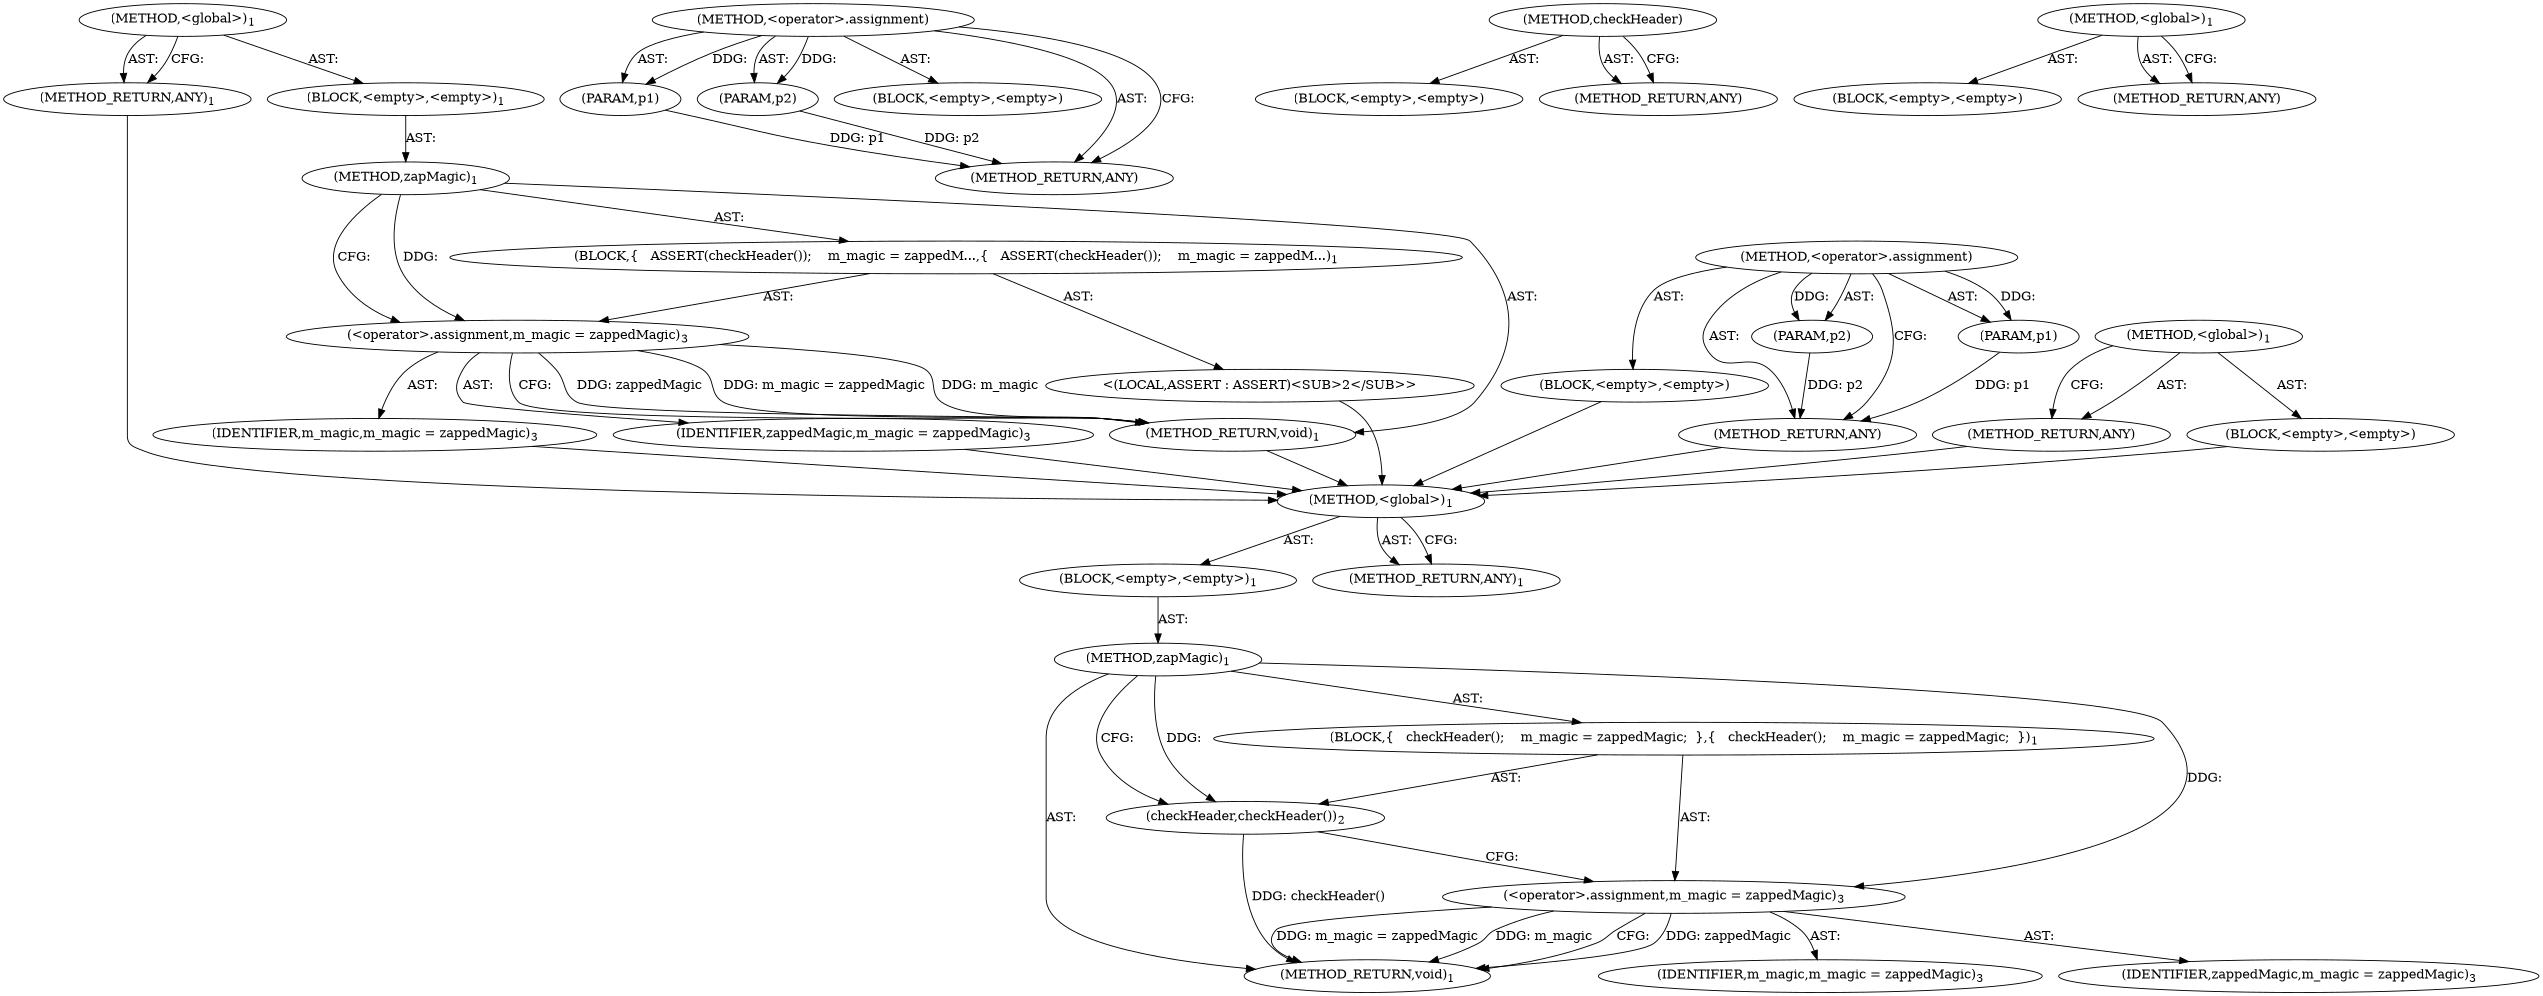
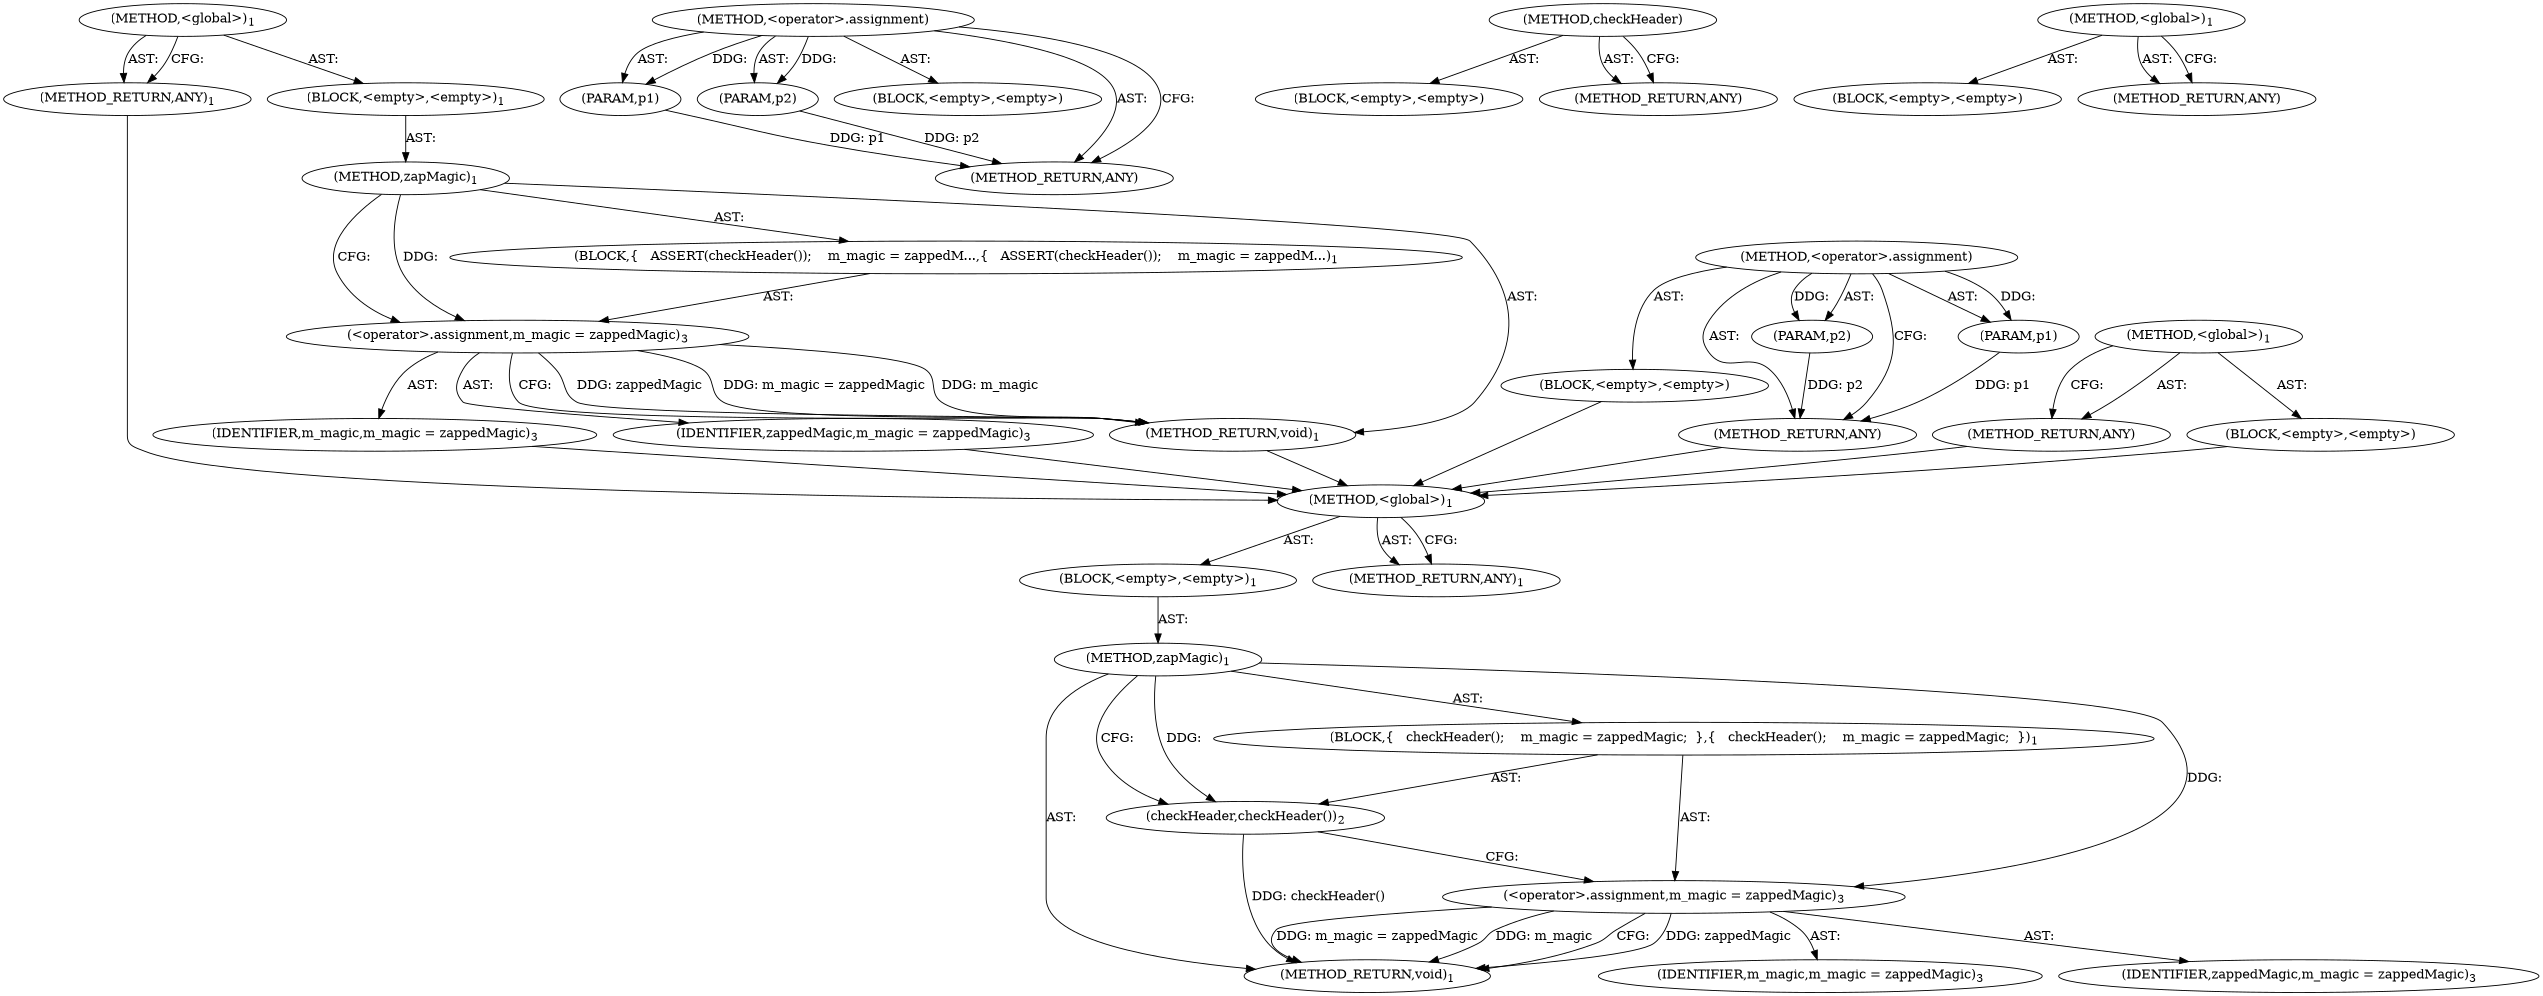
(1260, 386) -> none
